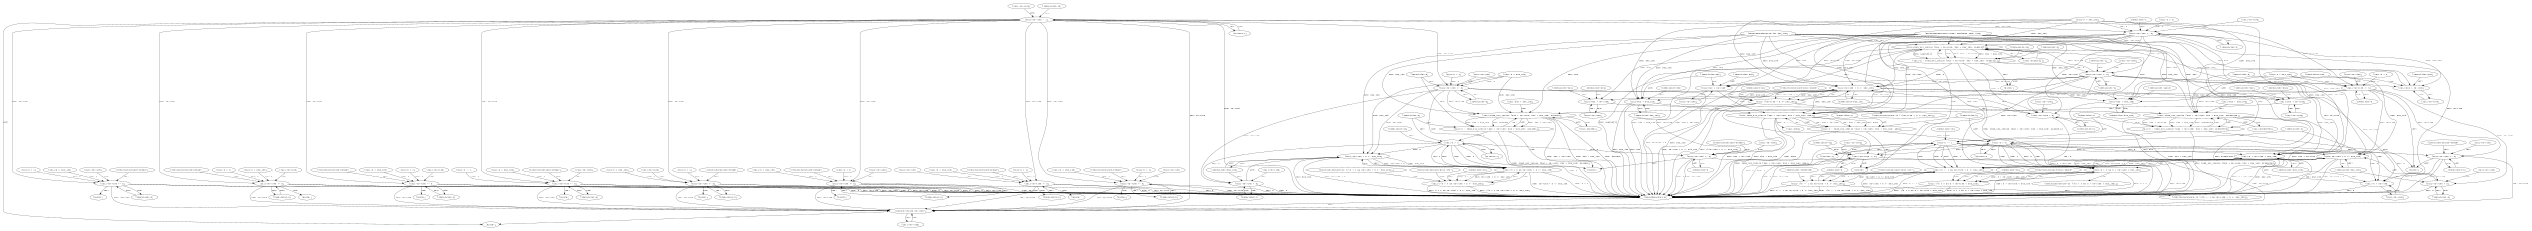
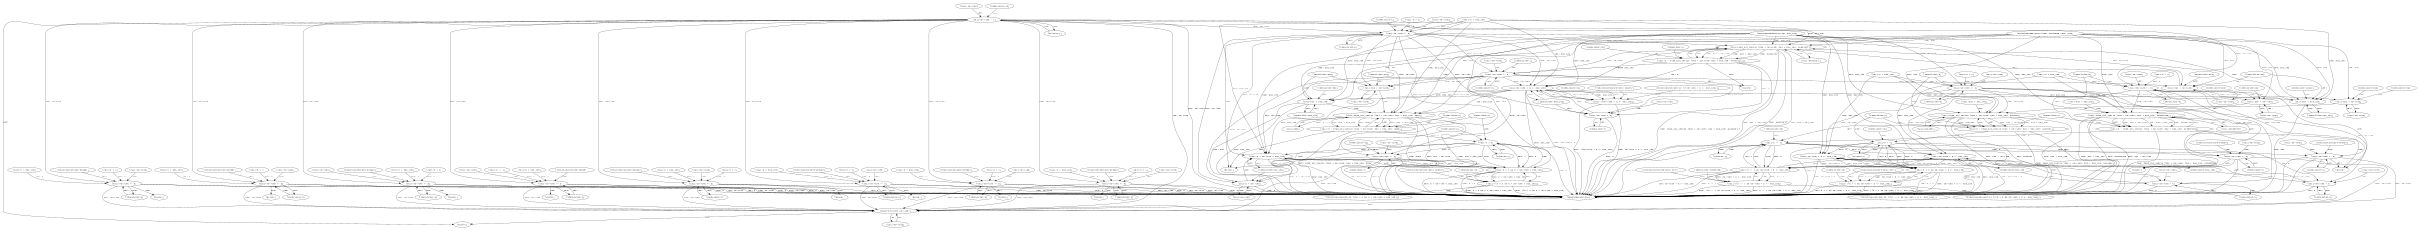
(1838, 108) -> (1651, 95)
none -> (1306, 120)
(1407, 177) -> (1939, 189)
(2100, 177) -> (1440, 190)
